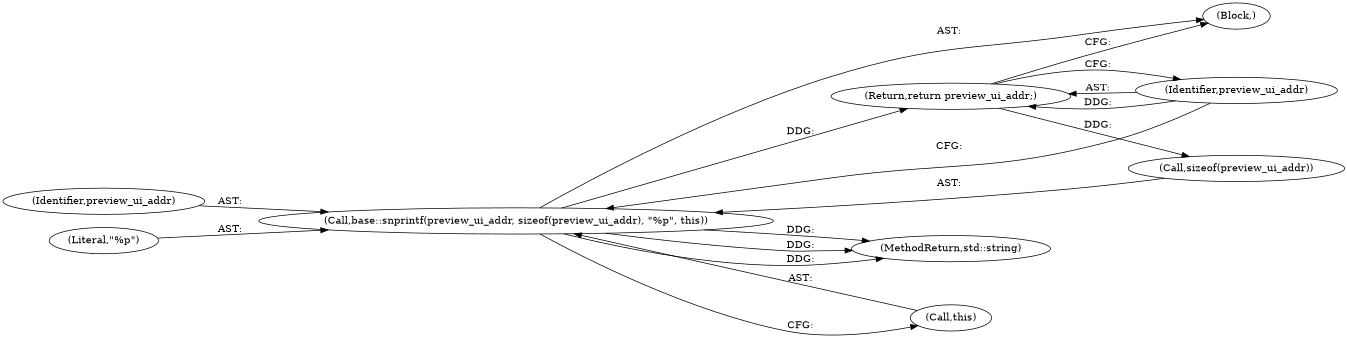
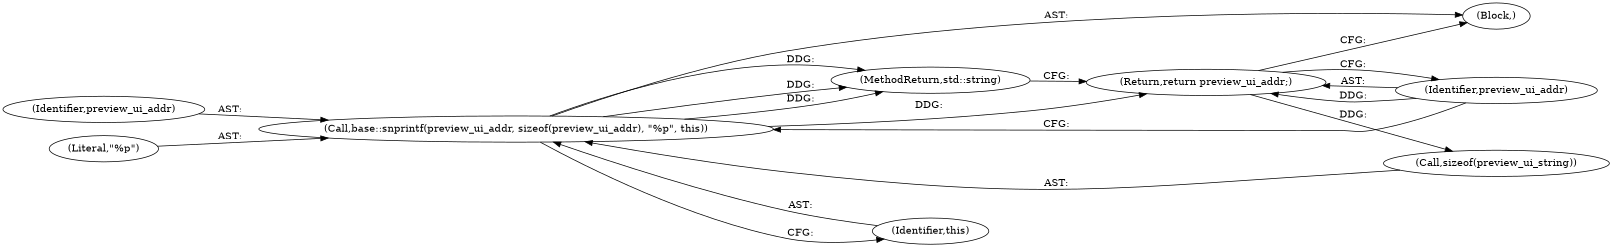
none -> (1054, 81)
(1237, 168) -> (1496, 163)
(951, 318) -> (931, 231)
